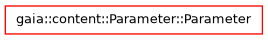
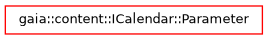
(134, 20) -> (134, 20)
